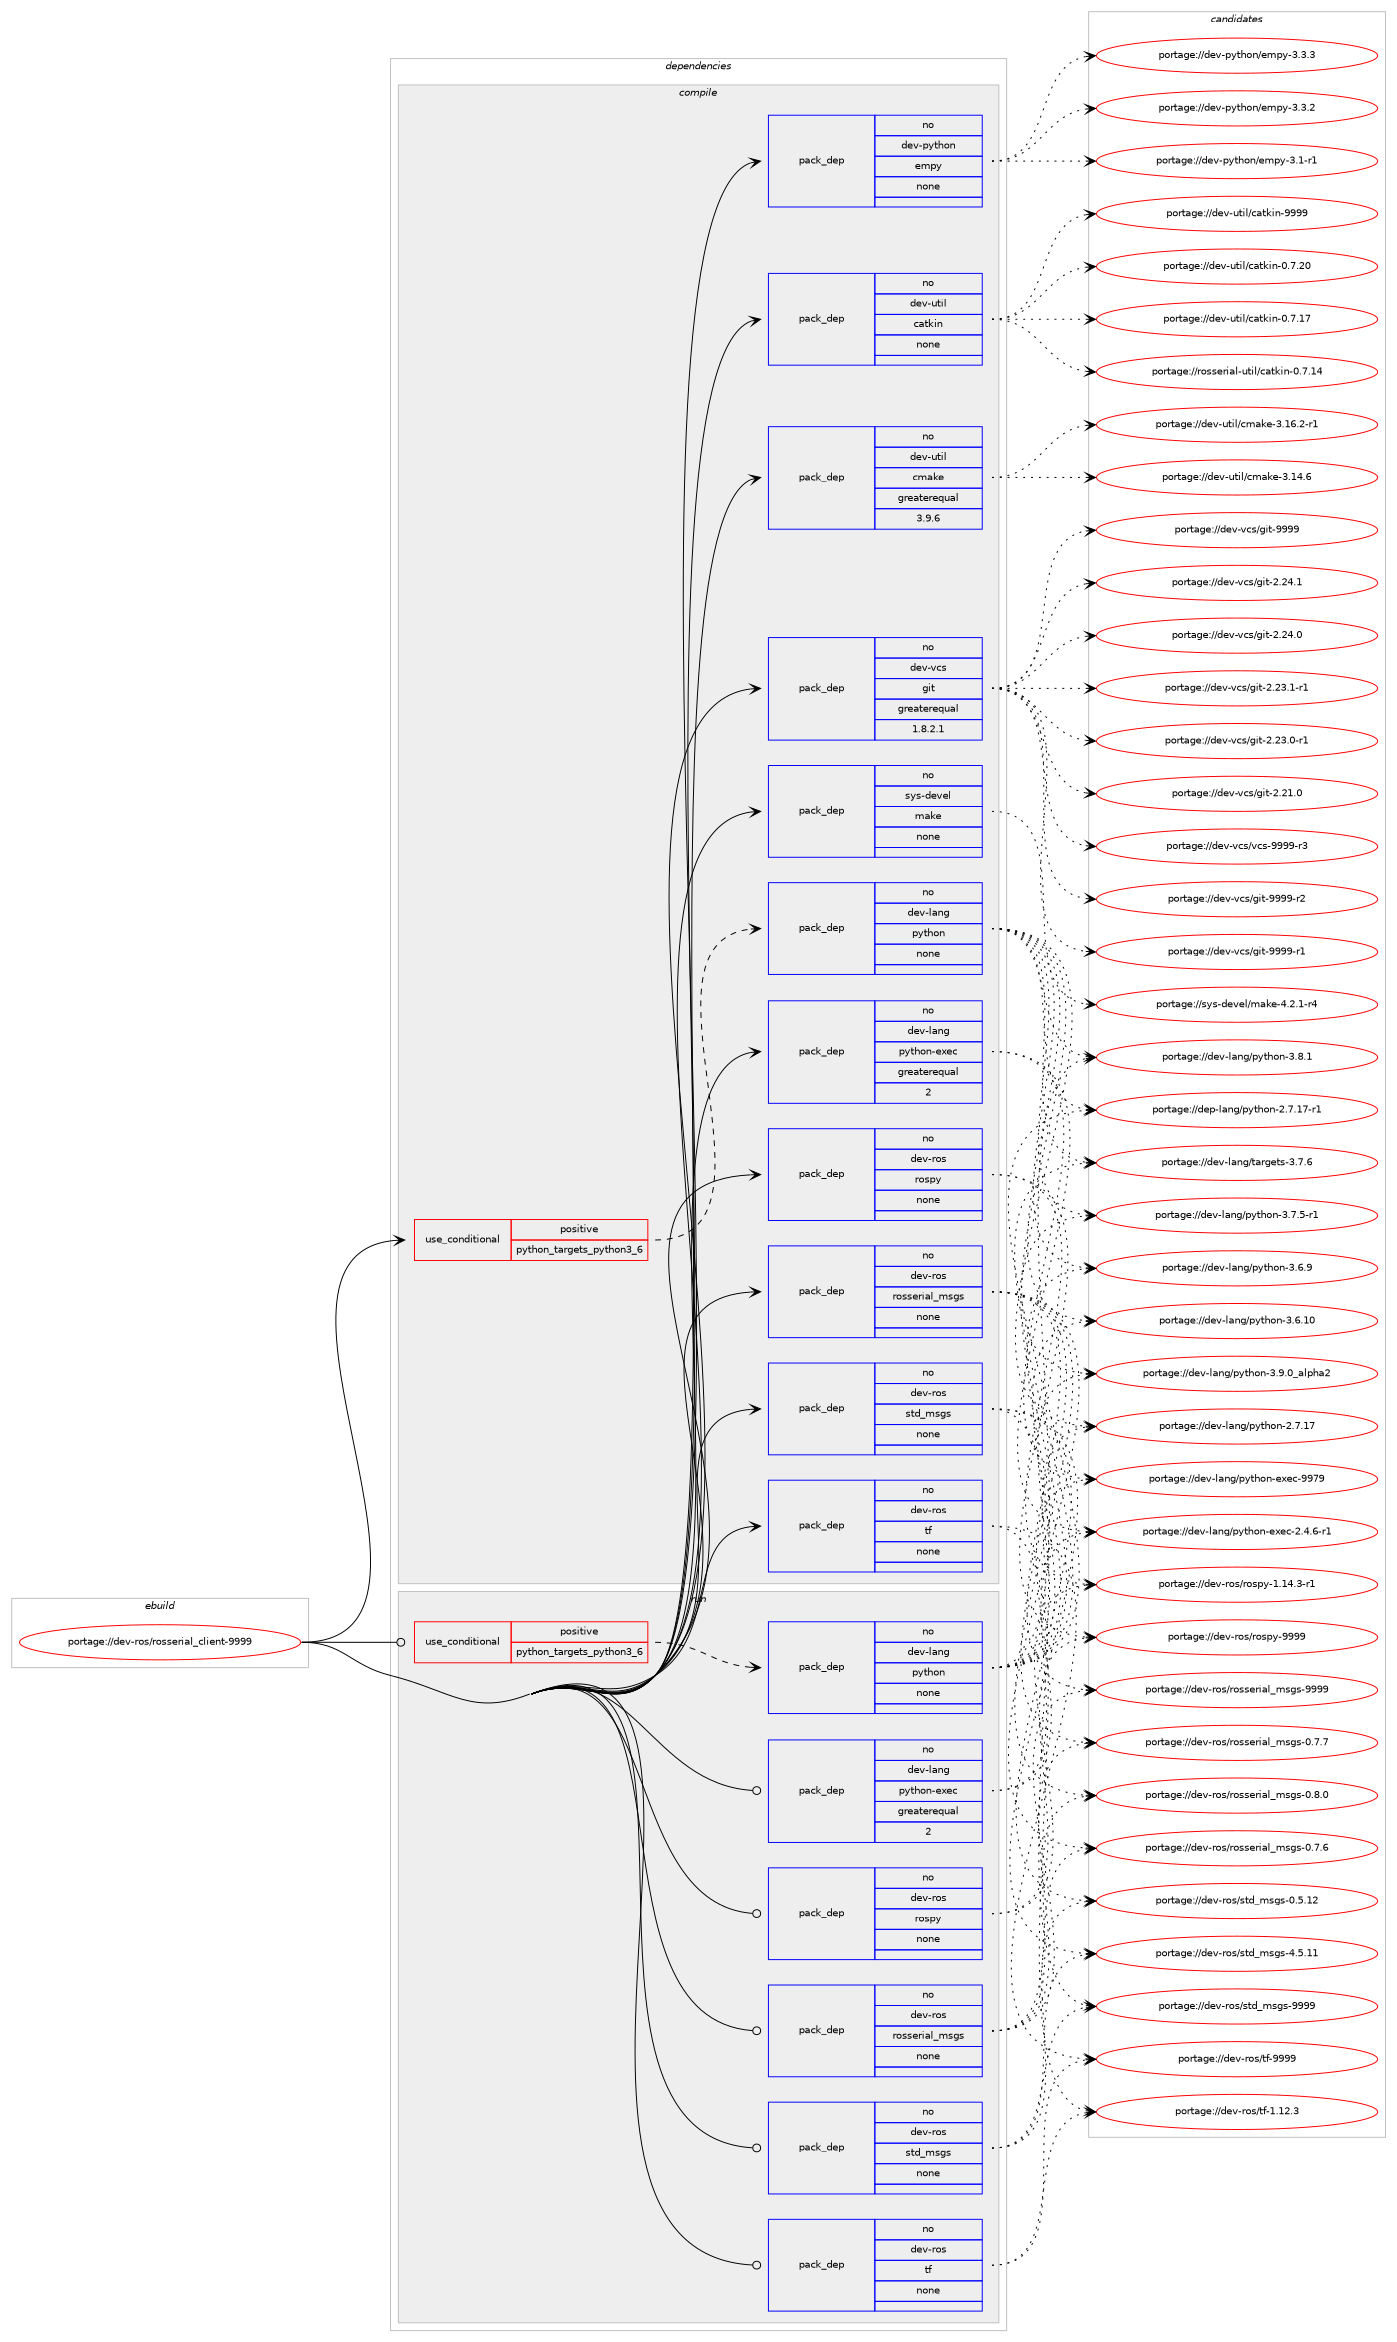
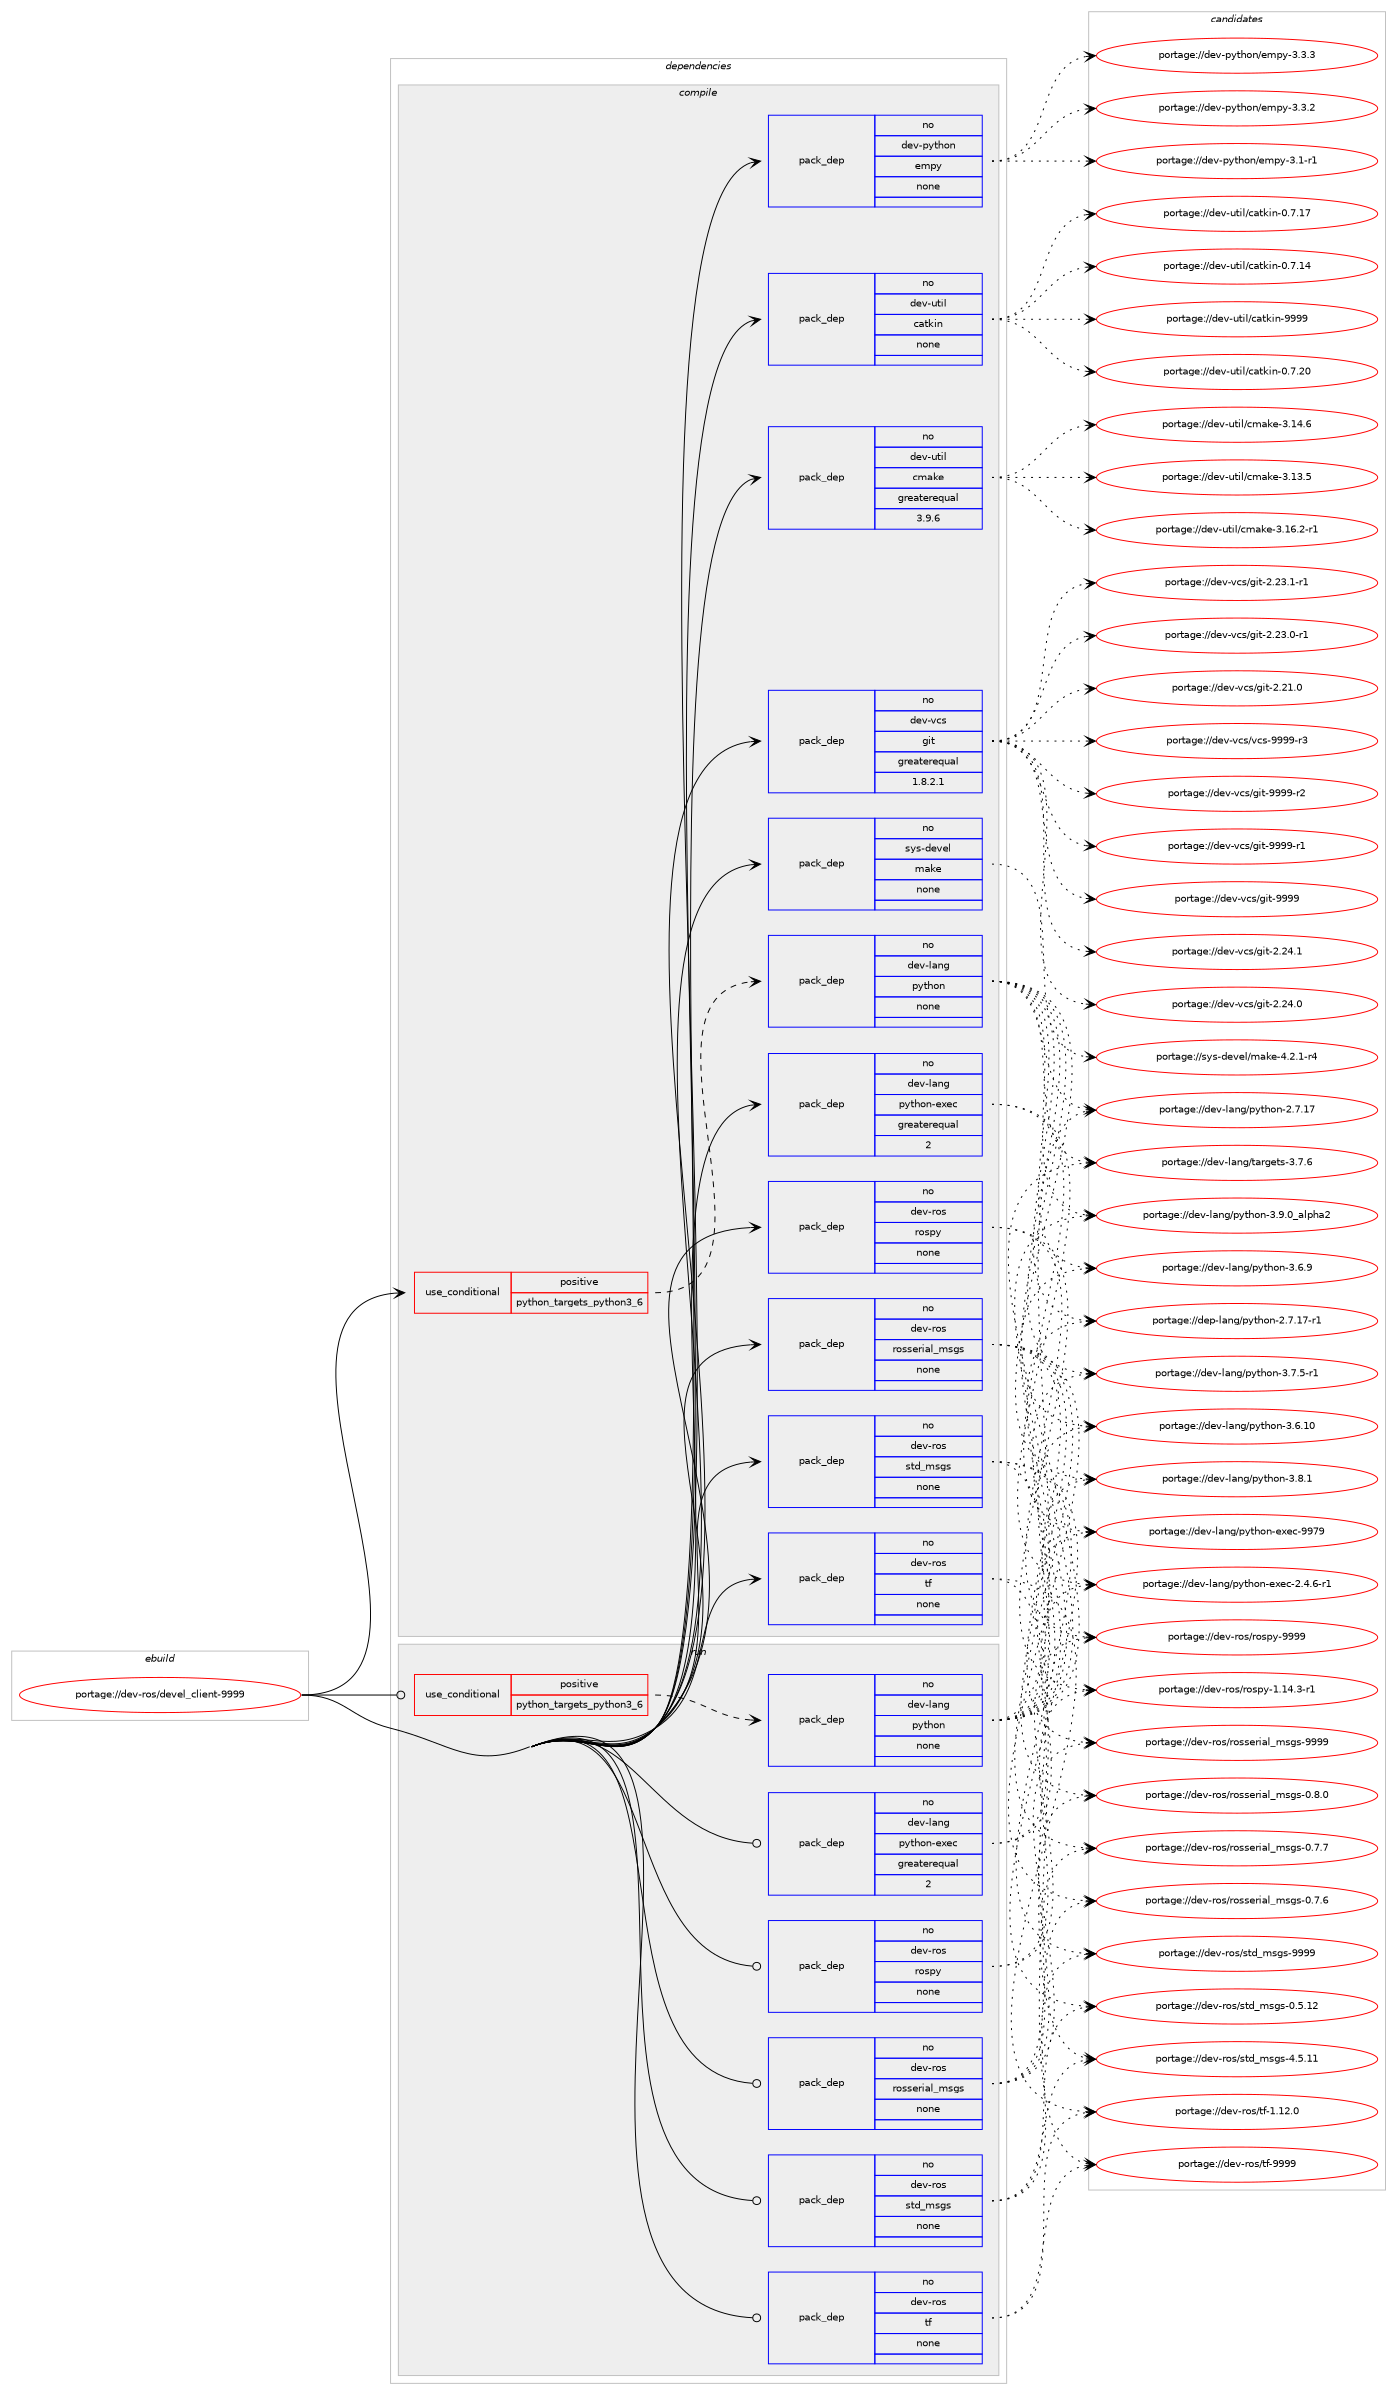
(1237, 372) -> (1237, 267)
none -> (1237, 477)
(160, 1642) -> (160, 1695)
(1237, 2112) -> (1237, 2112)
